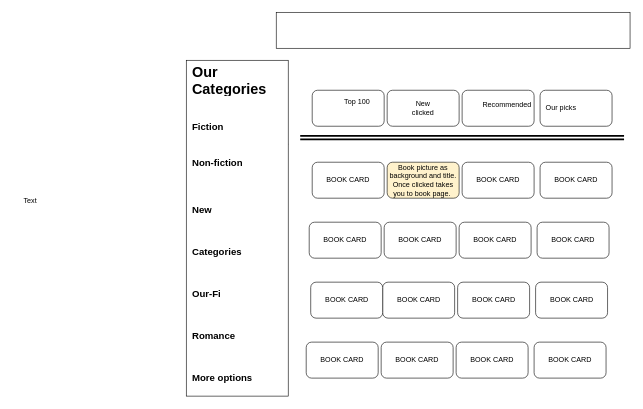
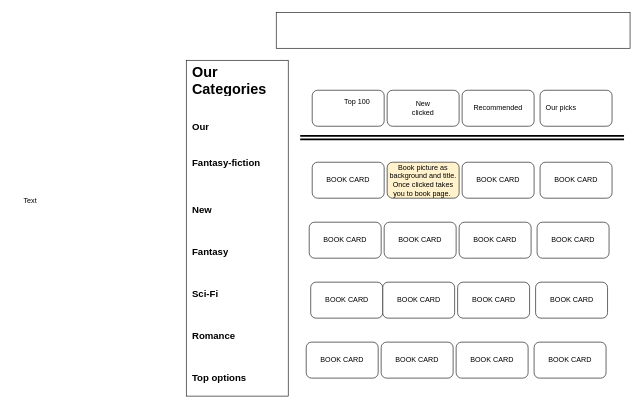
(507, 105) -> (498, 108)
(205, 119) -> (198, 119)
(213, 155) -> (221, 155)
(212, 245) -> (206, 245)
(203, 287) -> (203, 287)
(215, 371) -> (213, 371)
